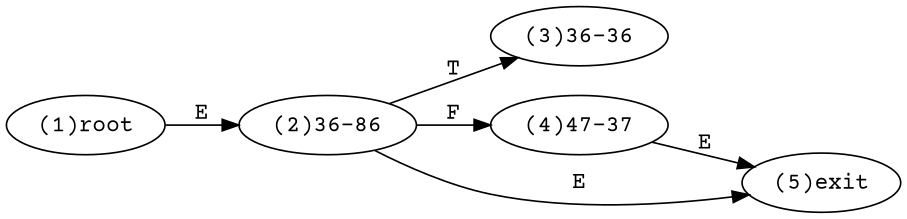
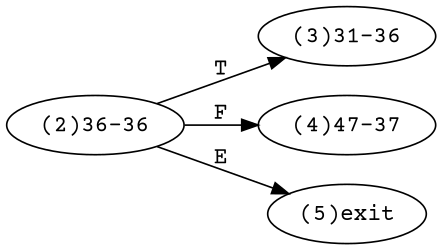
(579, 36) -> (347, 36)
(86, 125) -> none
(328, 125) -> (95, 125)
(695, 153) -> none
